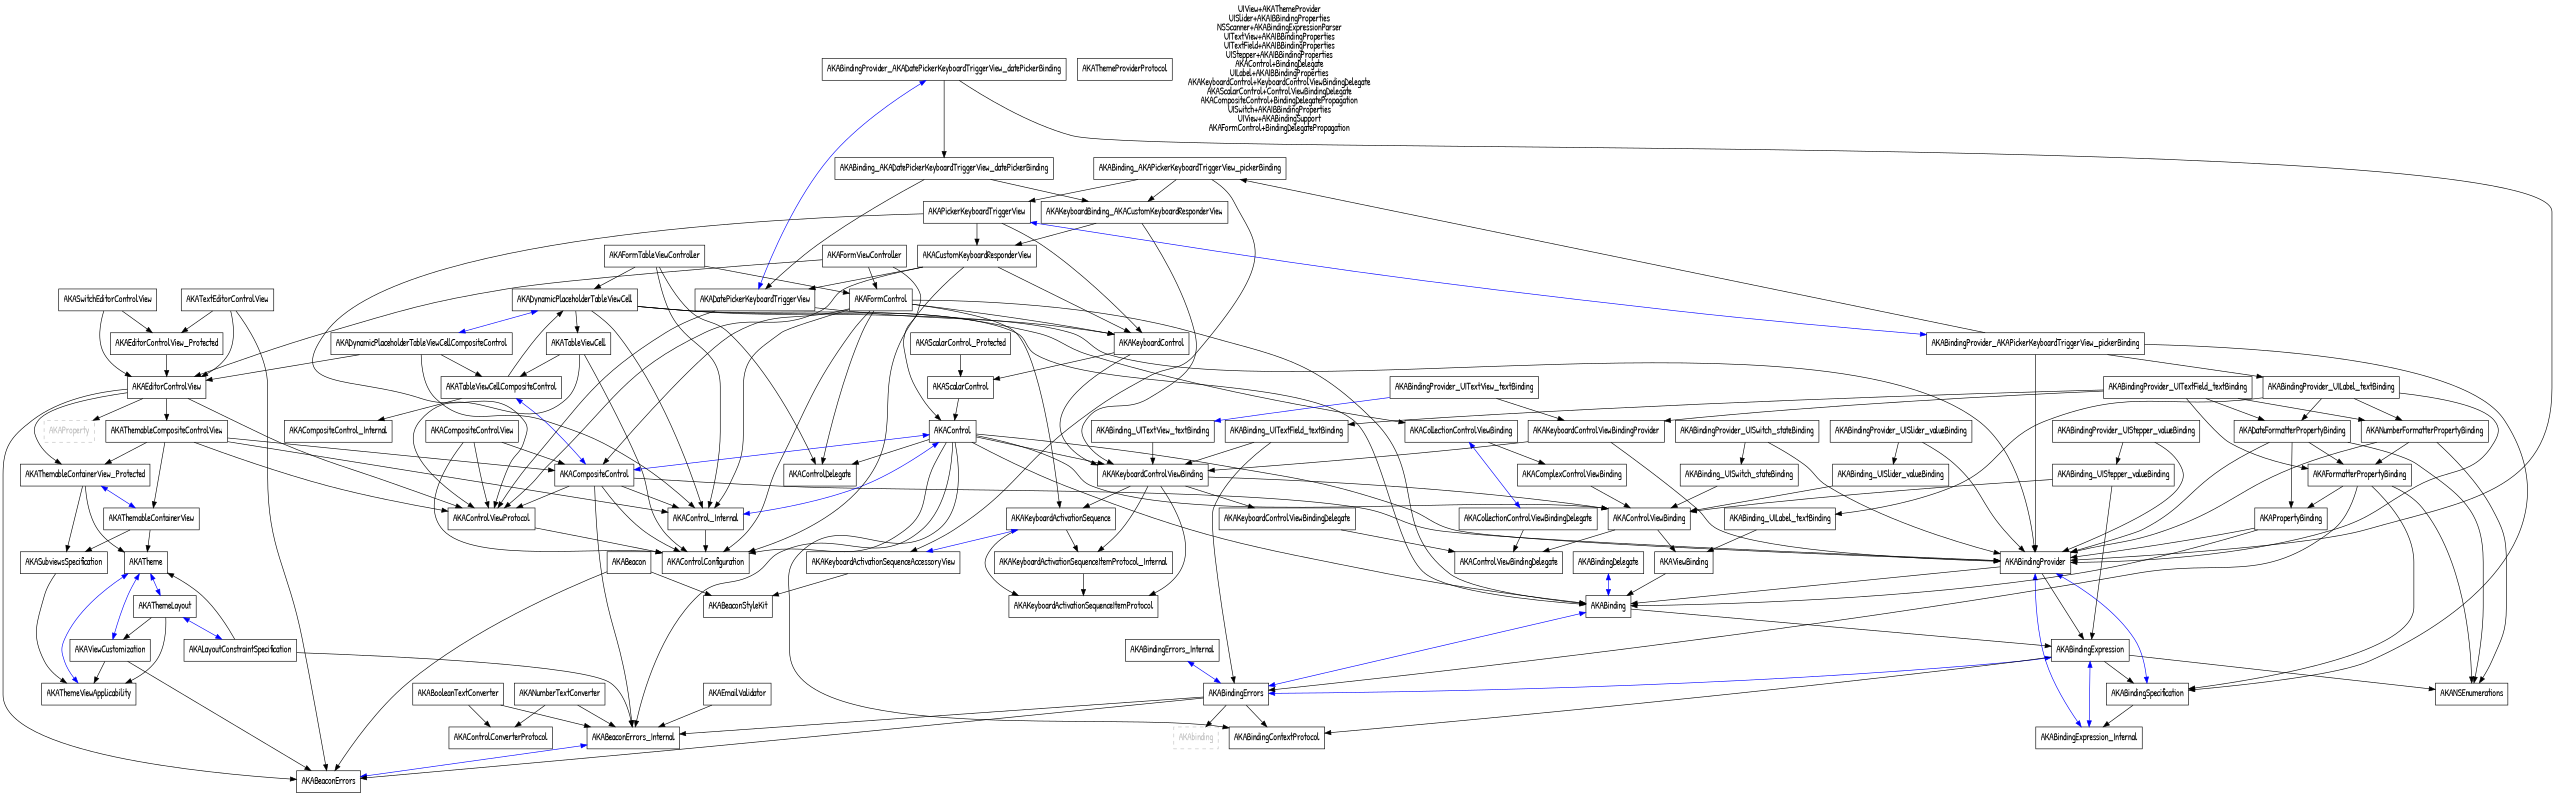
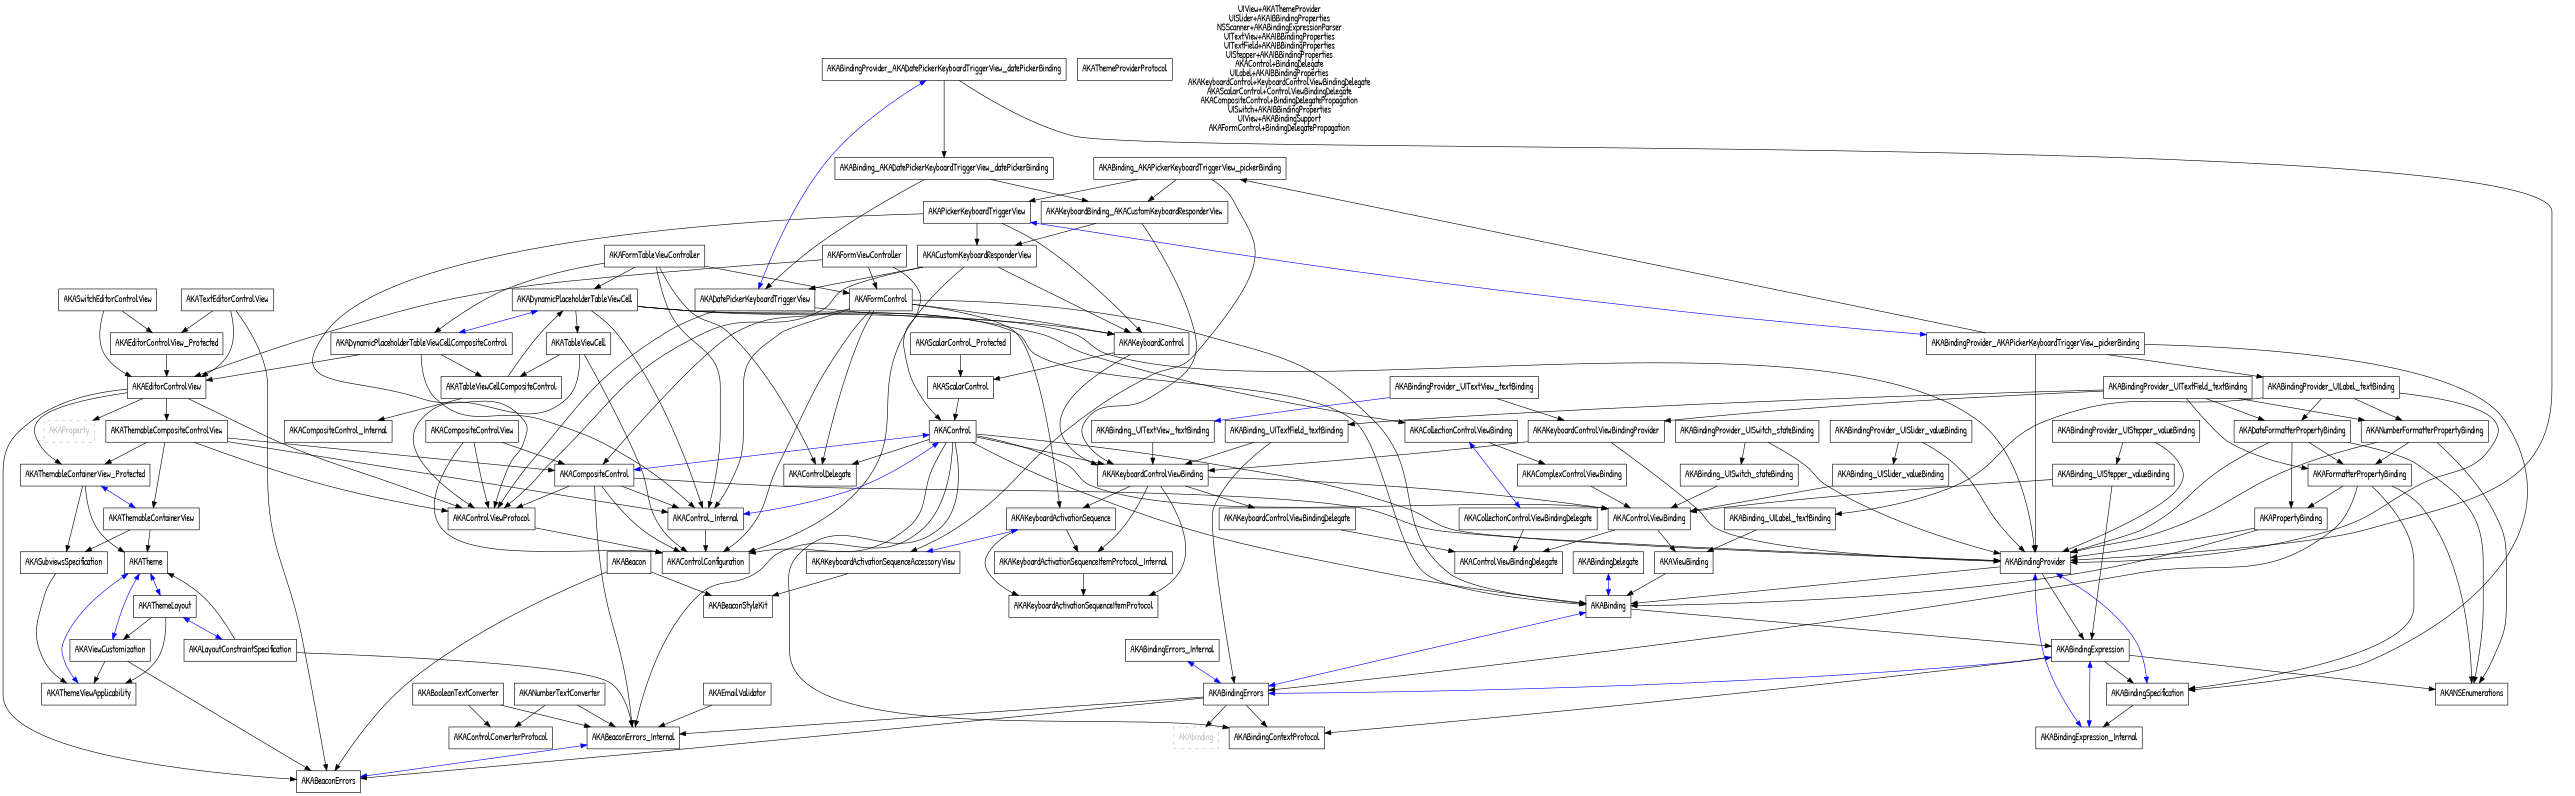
none -> (526, 282)
(553, 429) -> none
